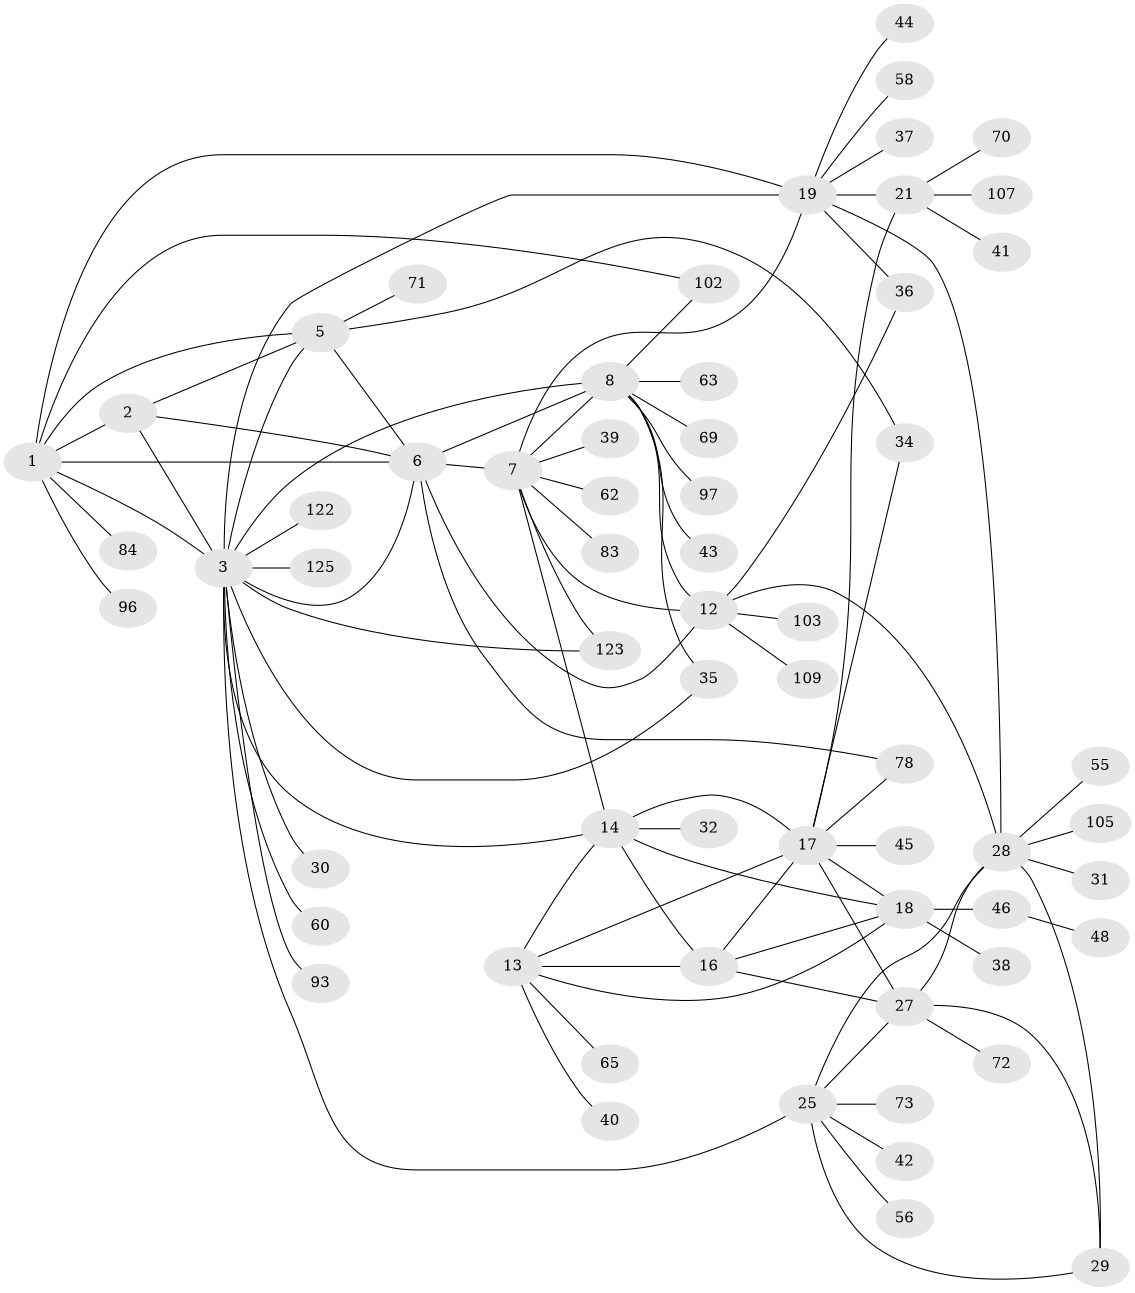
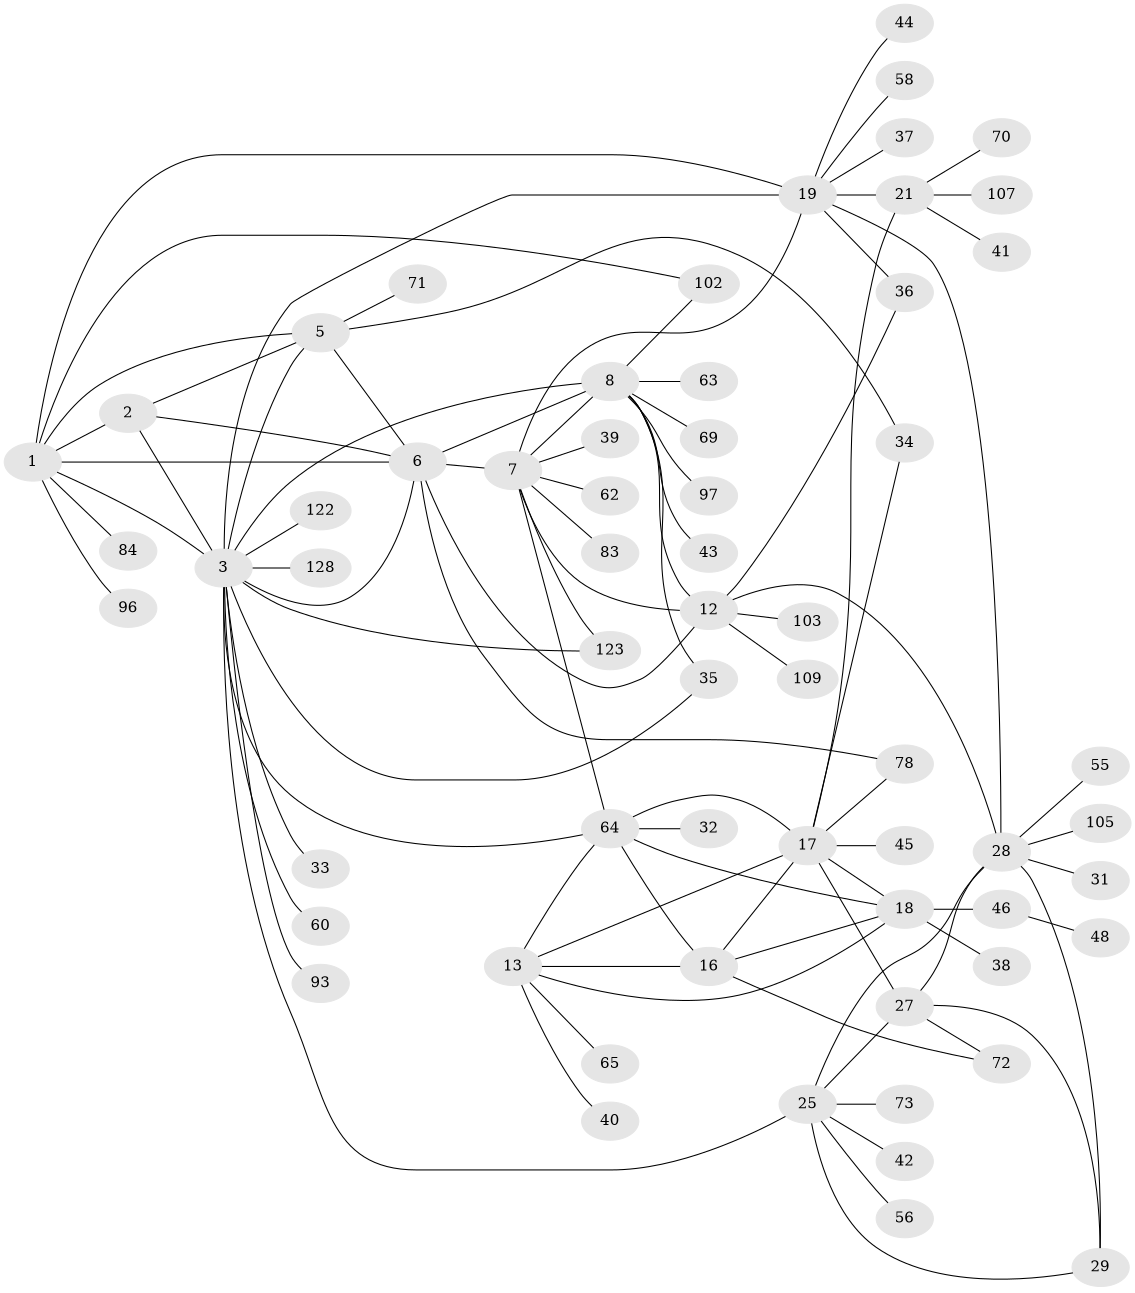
(321, 568) -> (321, 568)
(610, 829) -> (610, 829)
(321, 869) -> (321, 869)
(807, 987) -> (850, 1027)
